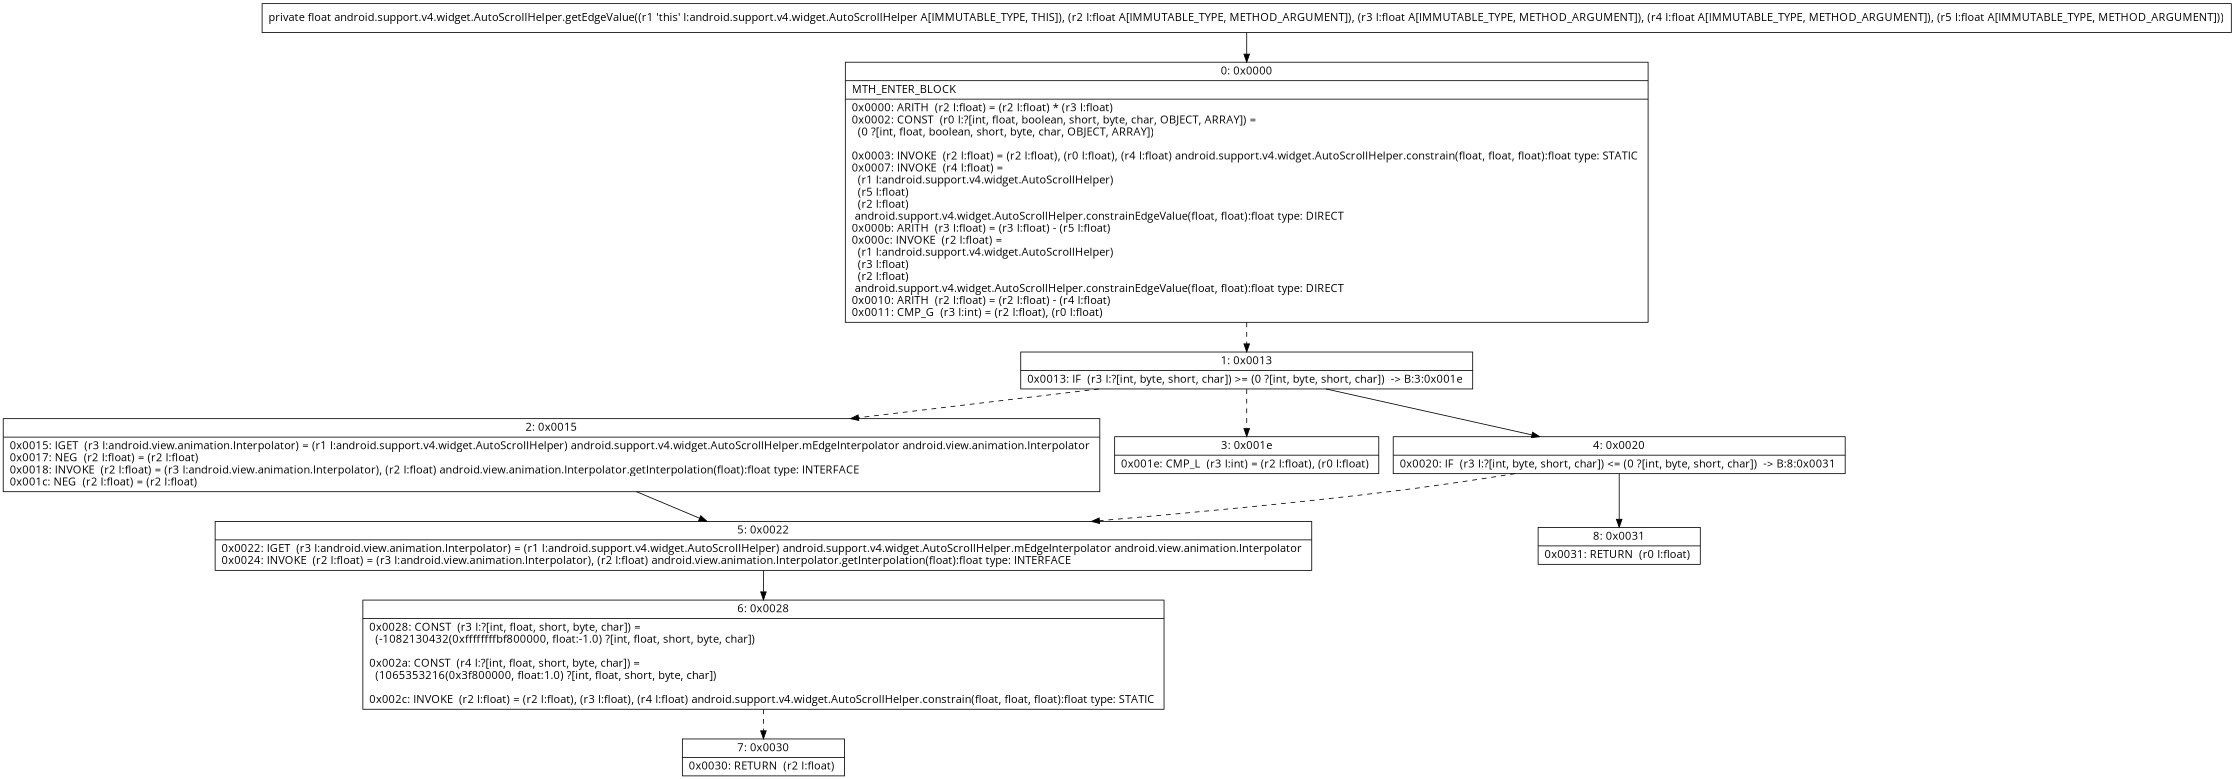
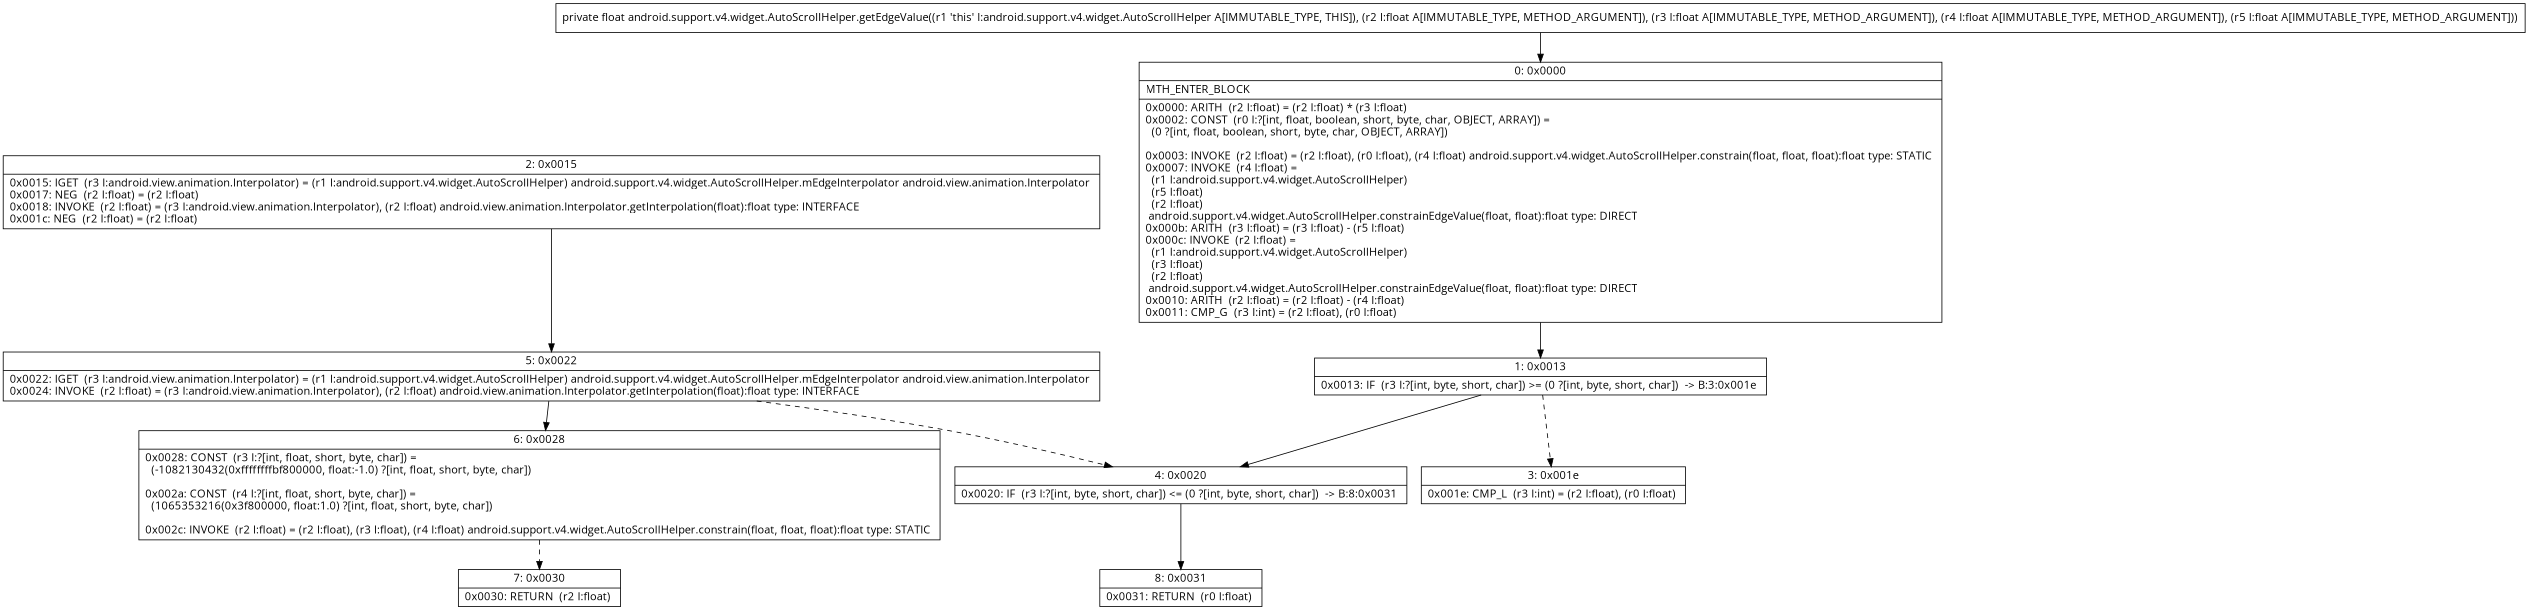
(1247, 333) -> (1541, 336)
(979, 403) -> none
(1308, 501) -> (932, 428)
